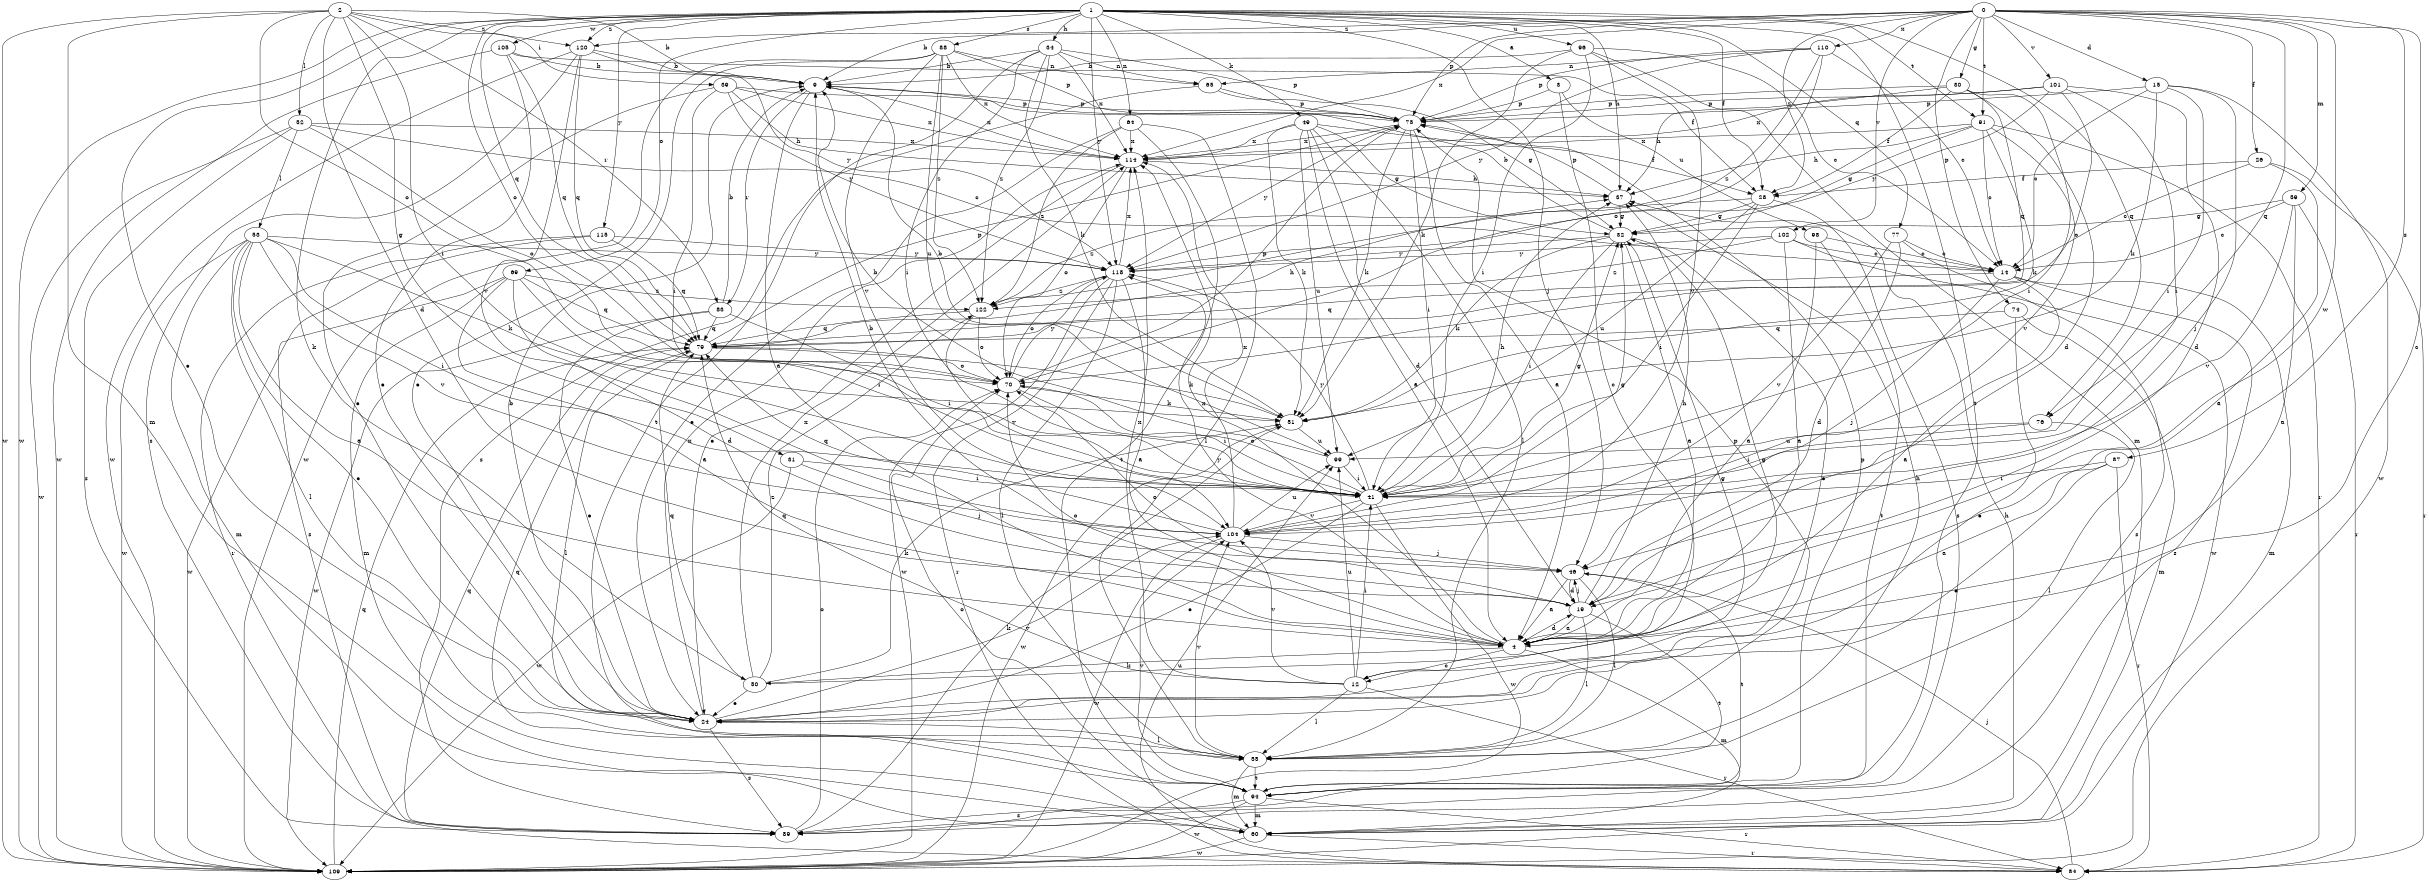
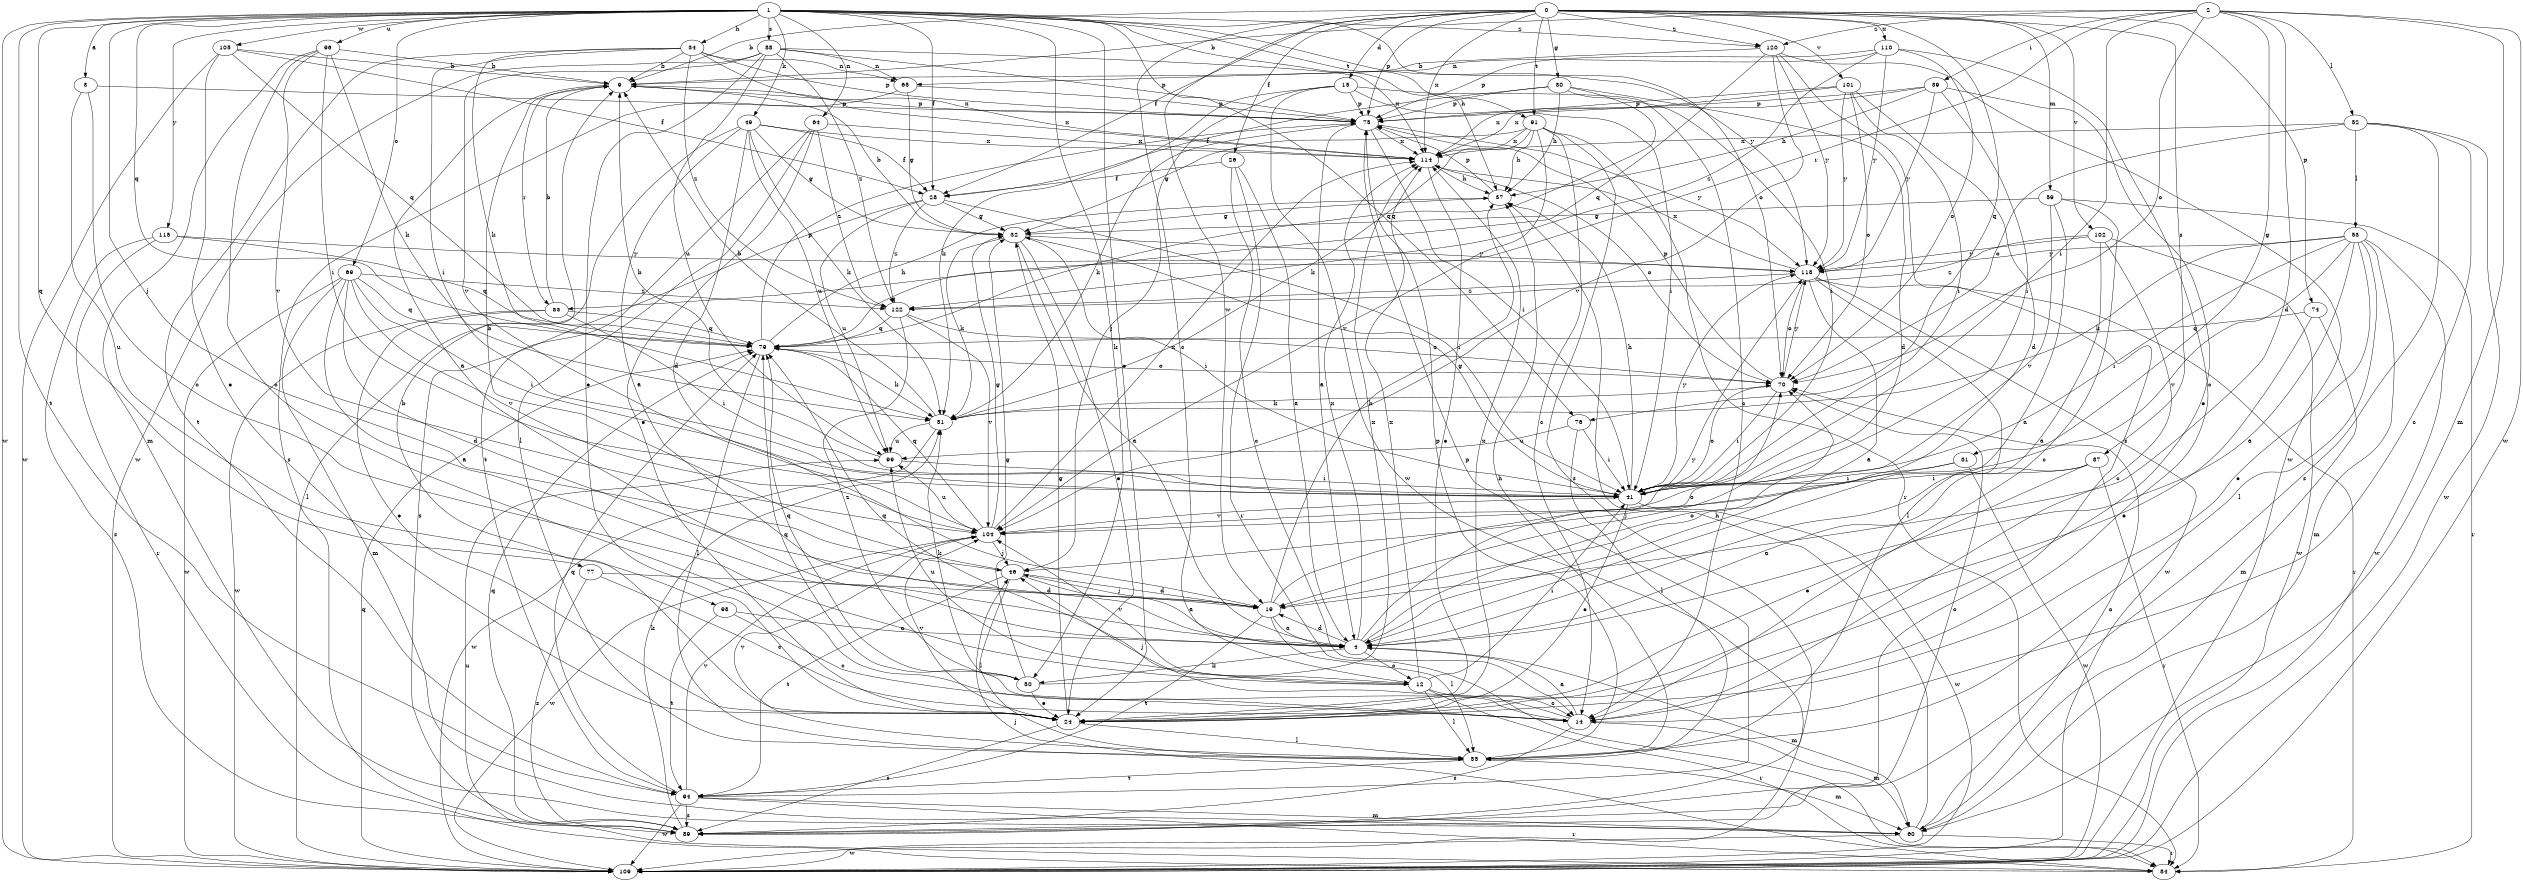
(1789, 104) -> (1156, 104)
(772, 460) -> (845, 502)
(1513, 474) -> (306, 491)
(1633, 476) -> (635, 459)
none -> (1500, 695)
none -> (1652, 791)
